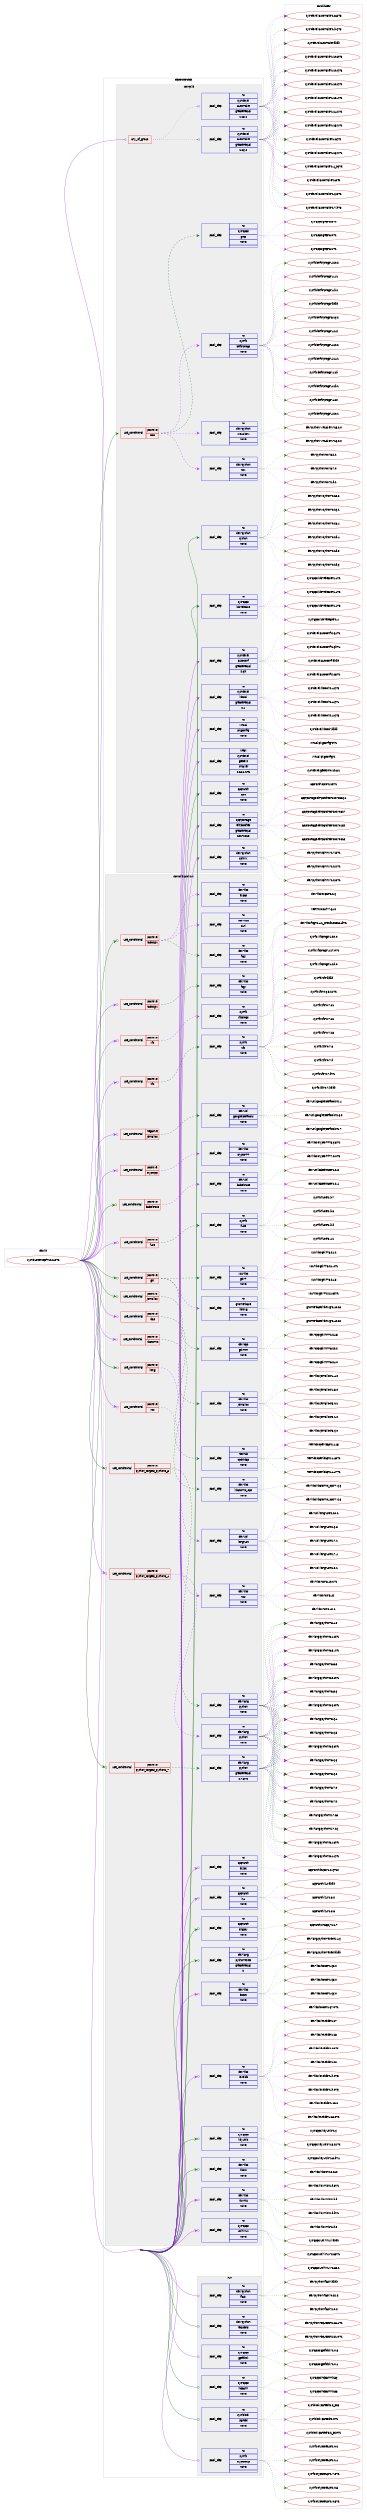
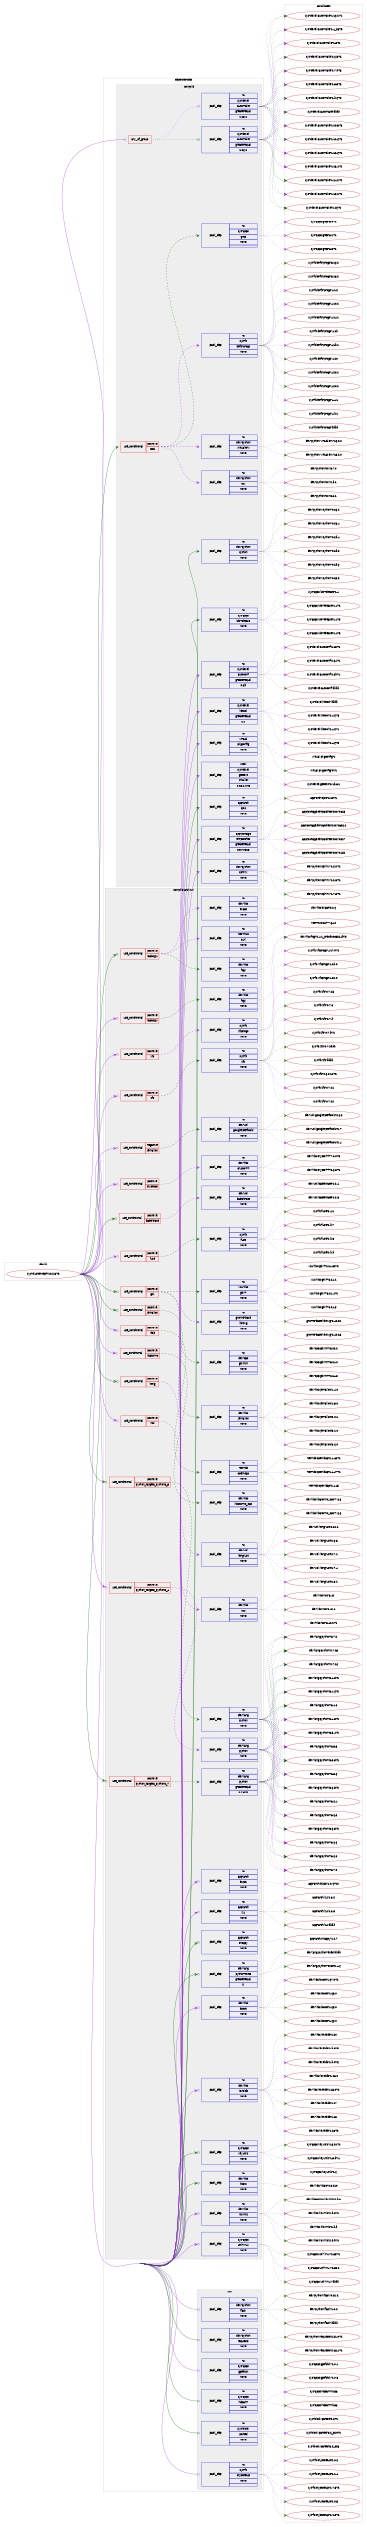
none -> (324, 277)
(324, 2227) -> (324, 2200)
